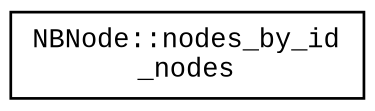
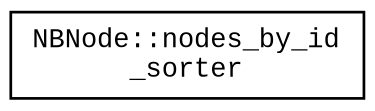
(187, 55) -> (187, 55)
